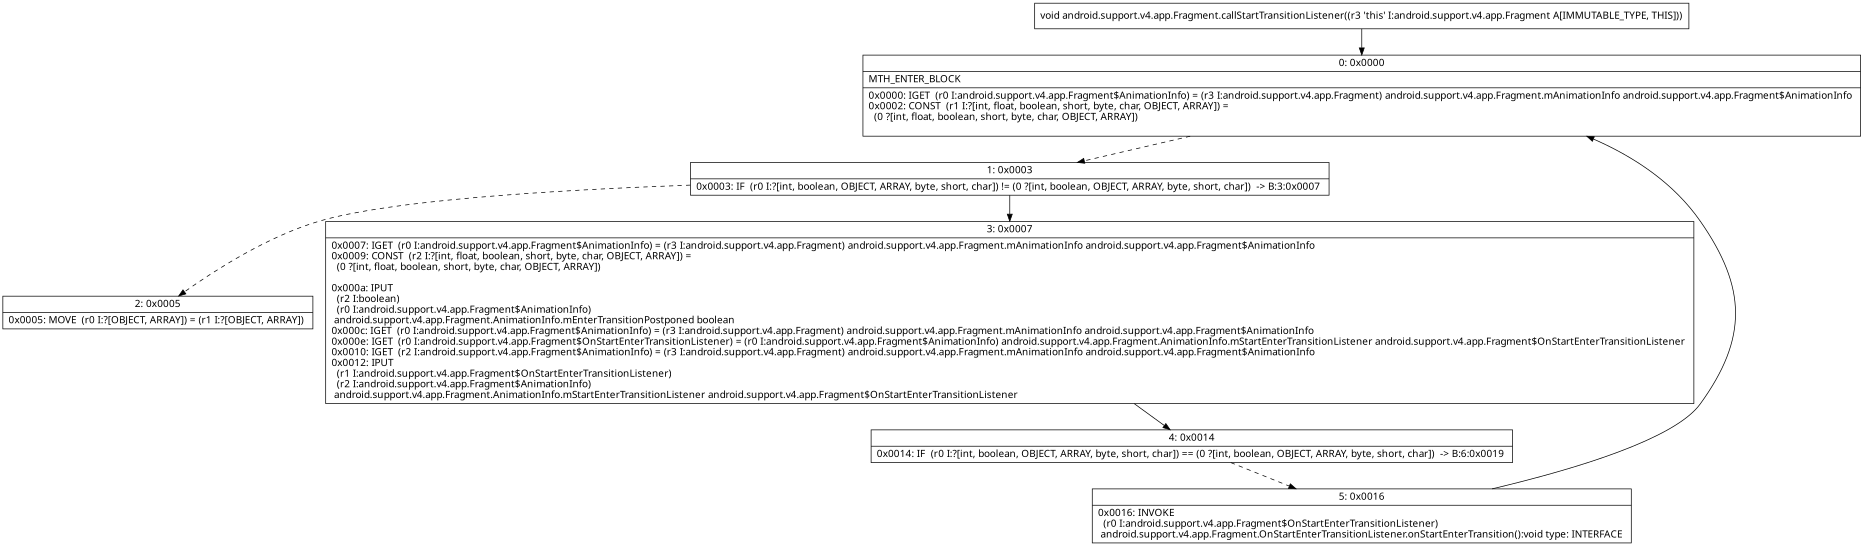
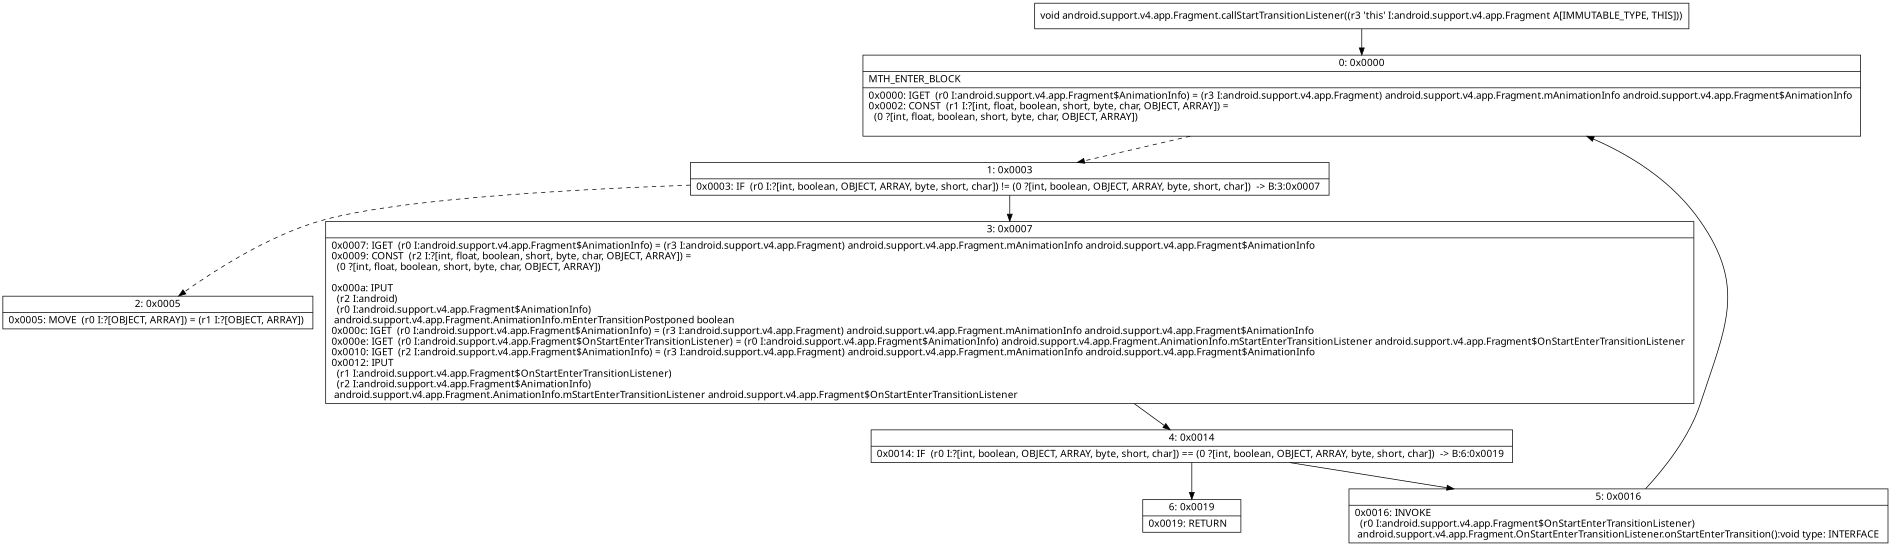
(366, 299) -> (365, 299)
(1260, 474) -> (1368, 475)
none -> (1192, 516)
